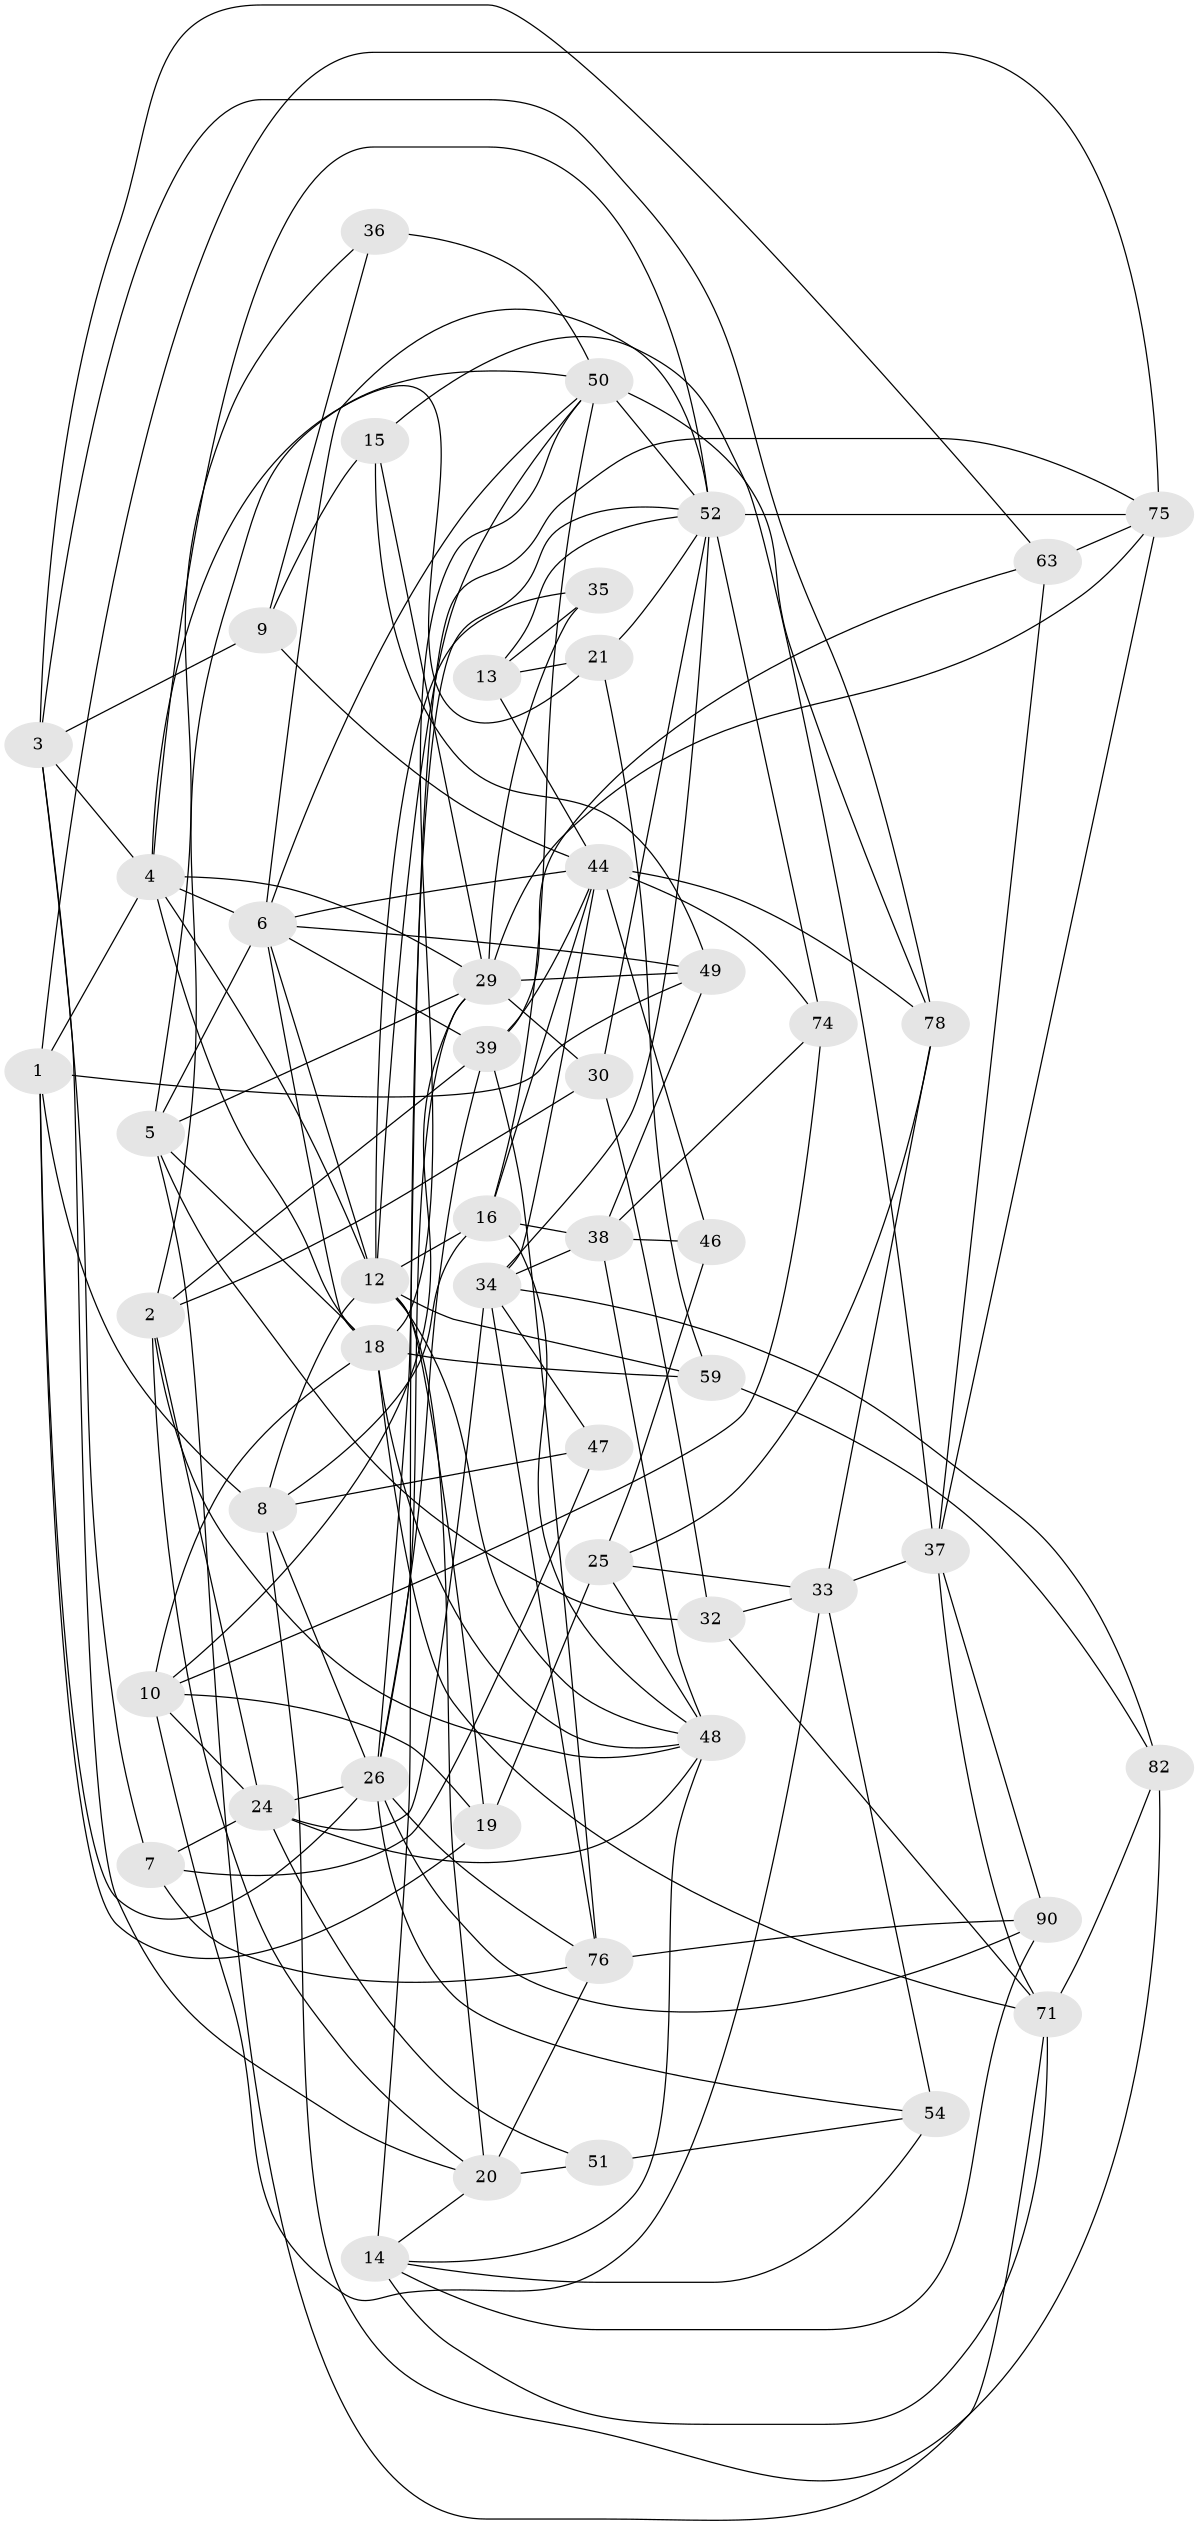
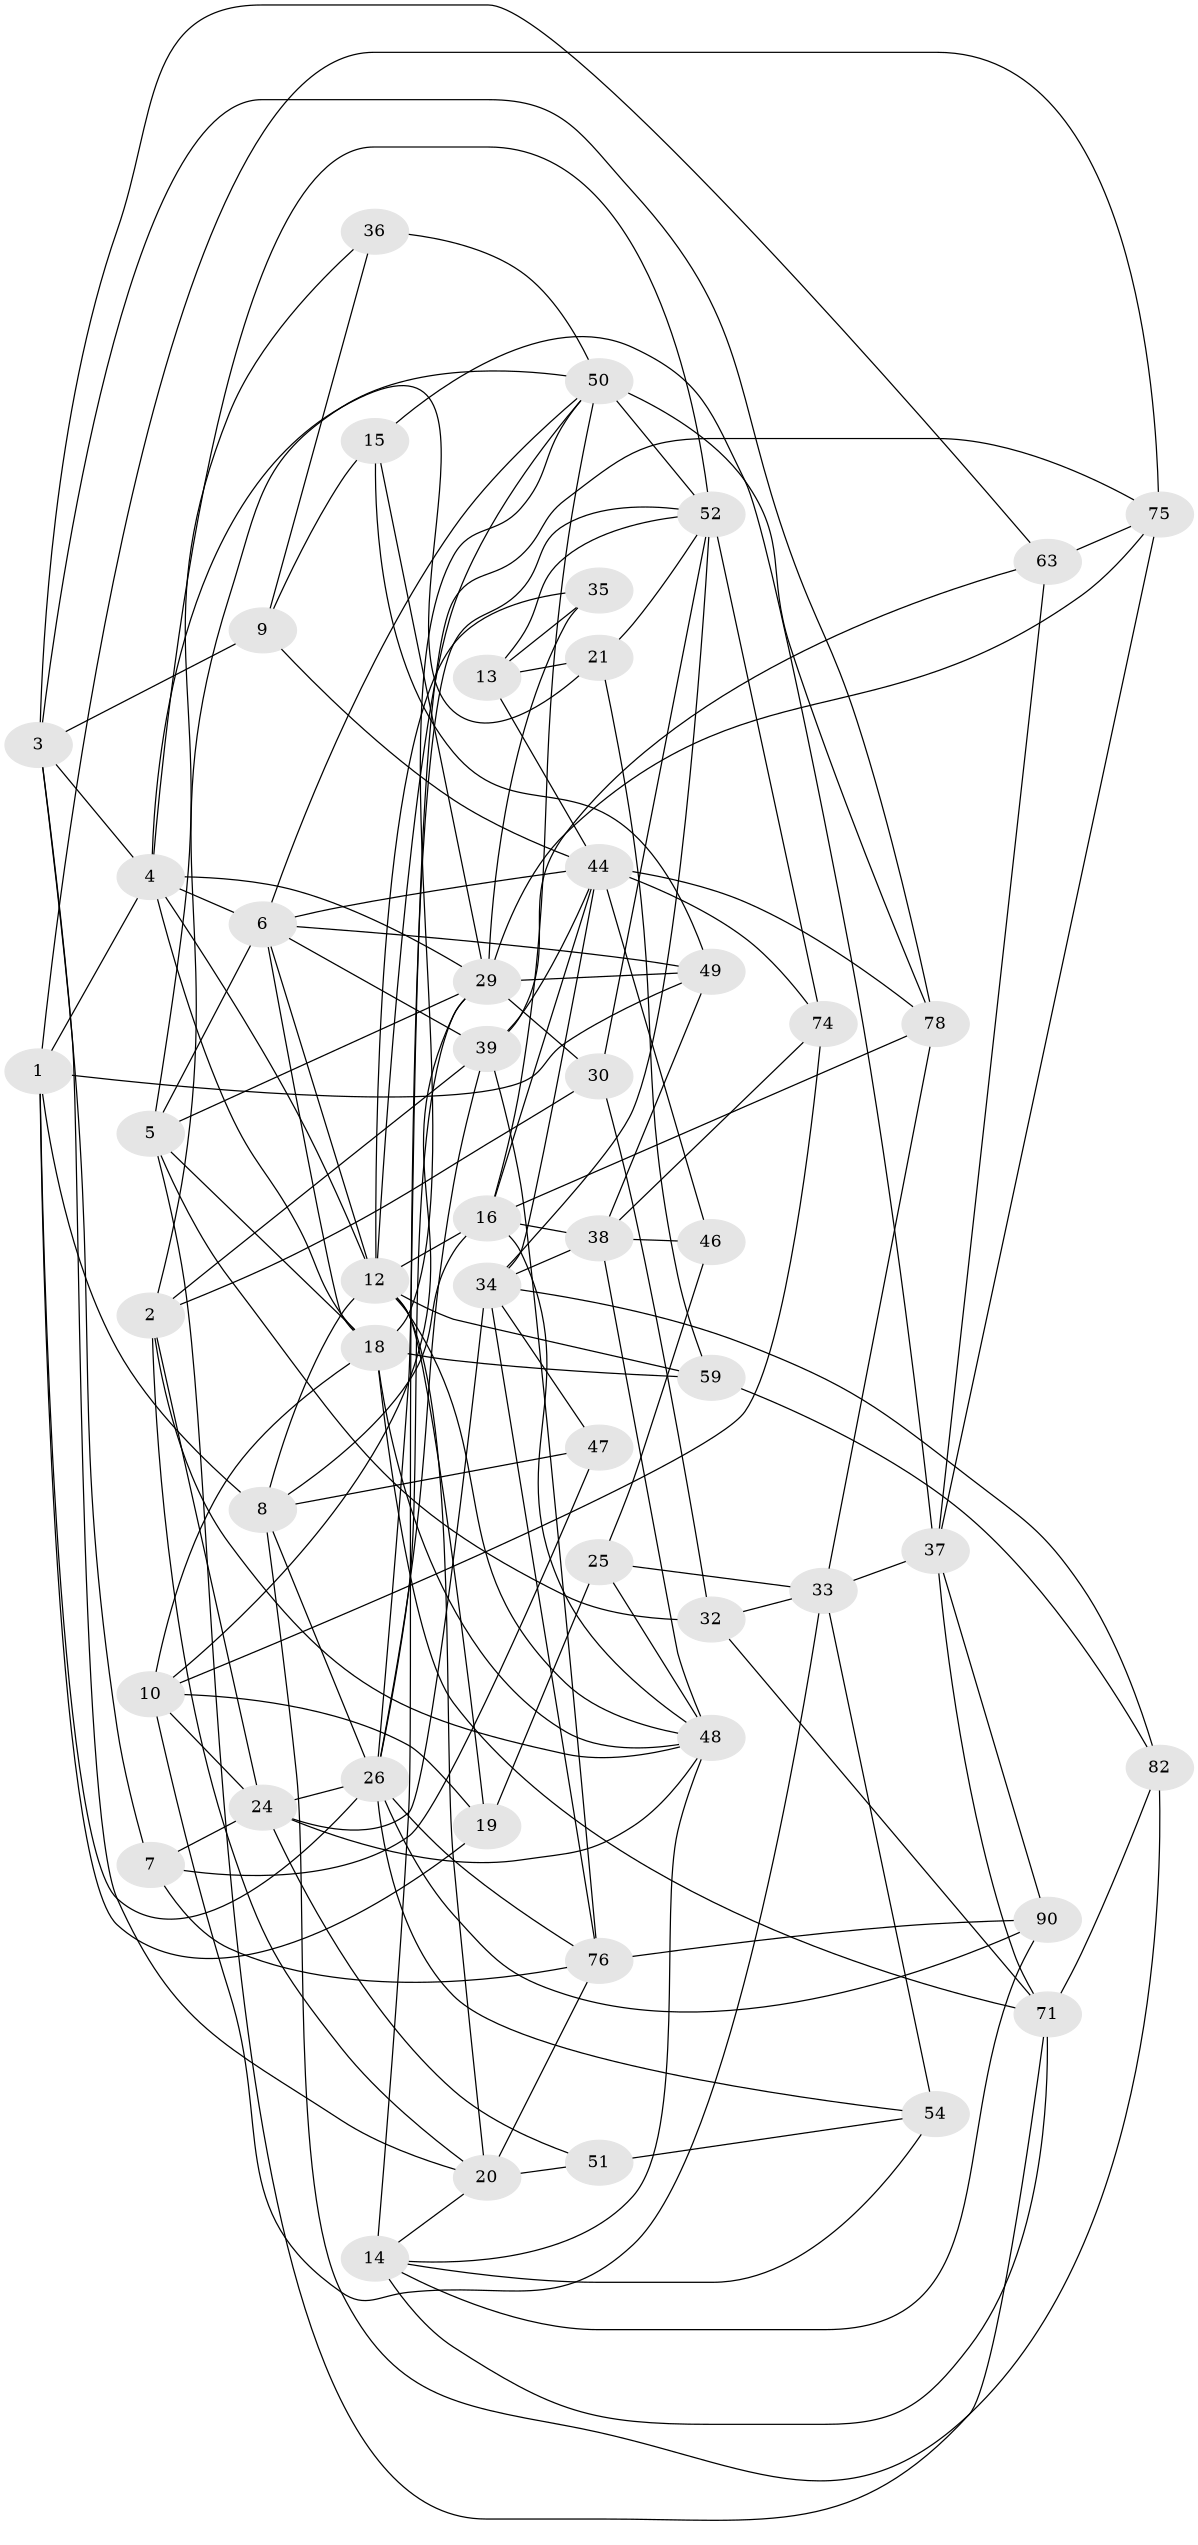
(333, 433) -> none
(935, 515) -> none
(837, 1338) -> (702, 1125)
